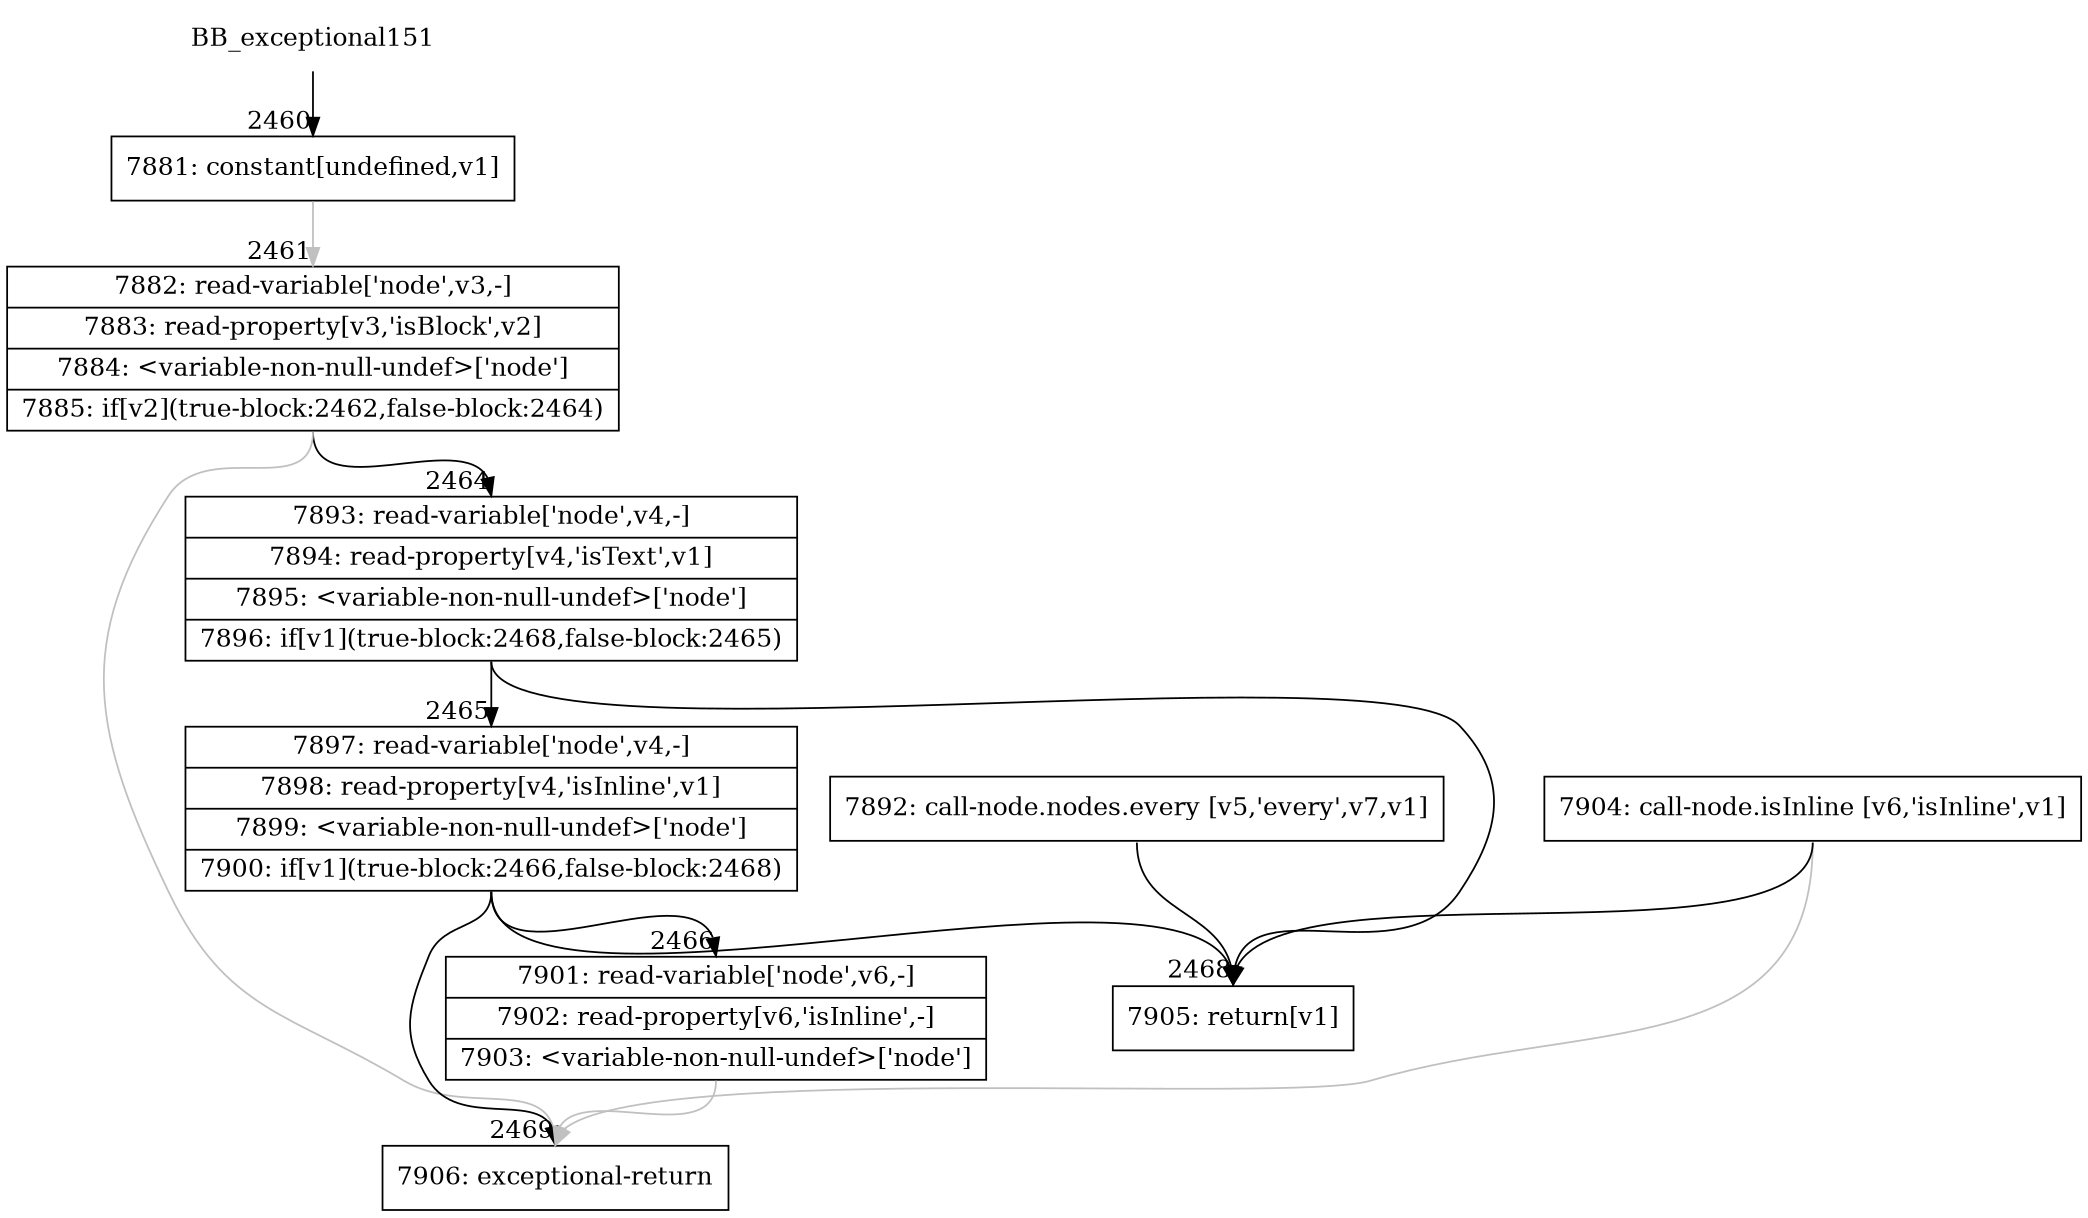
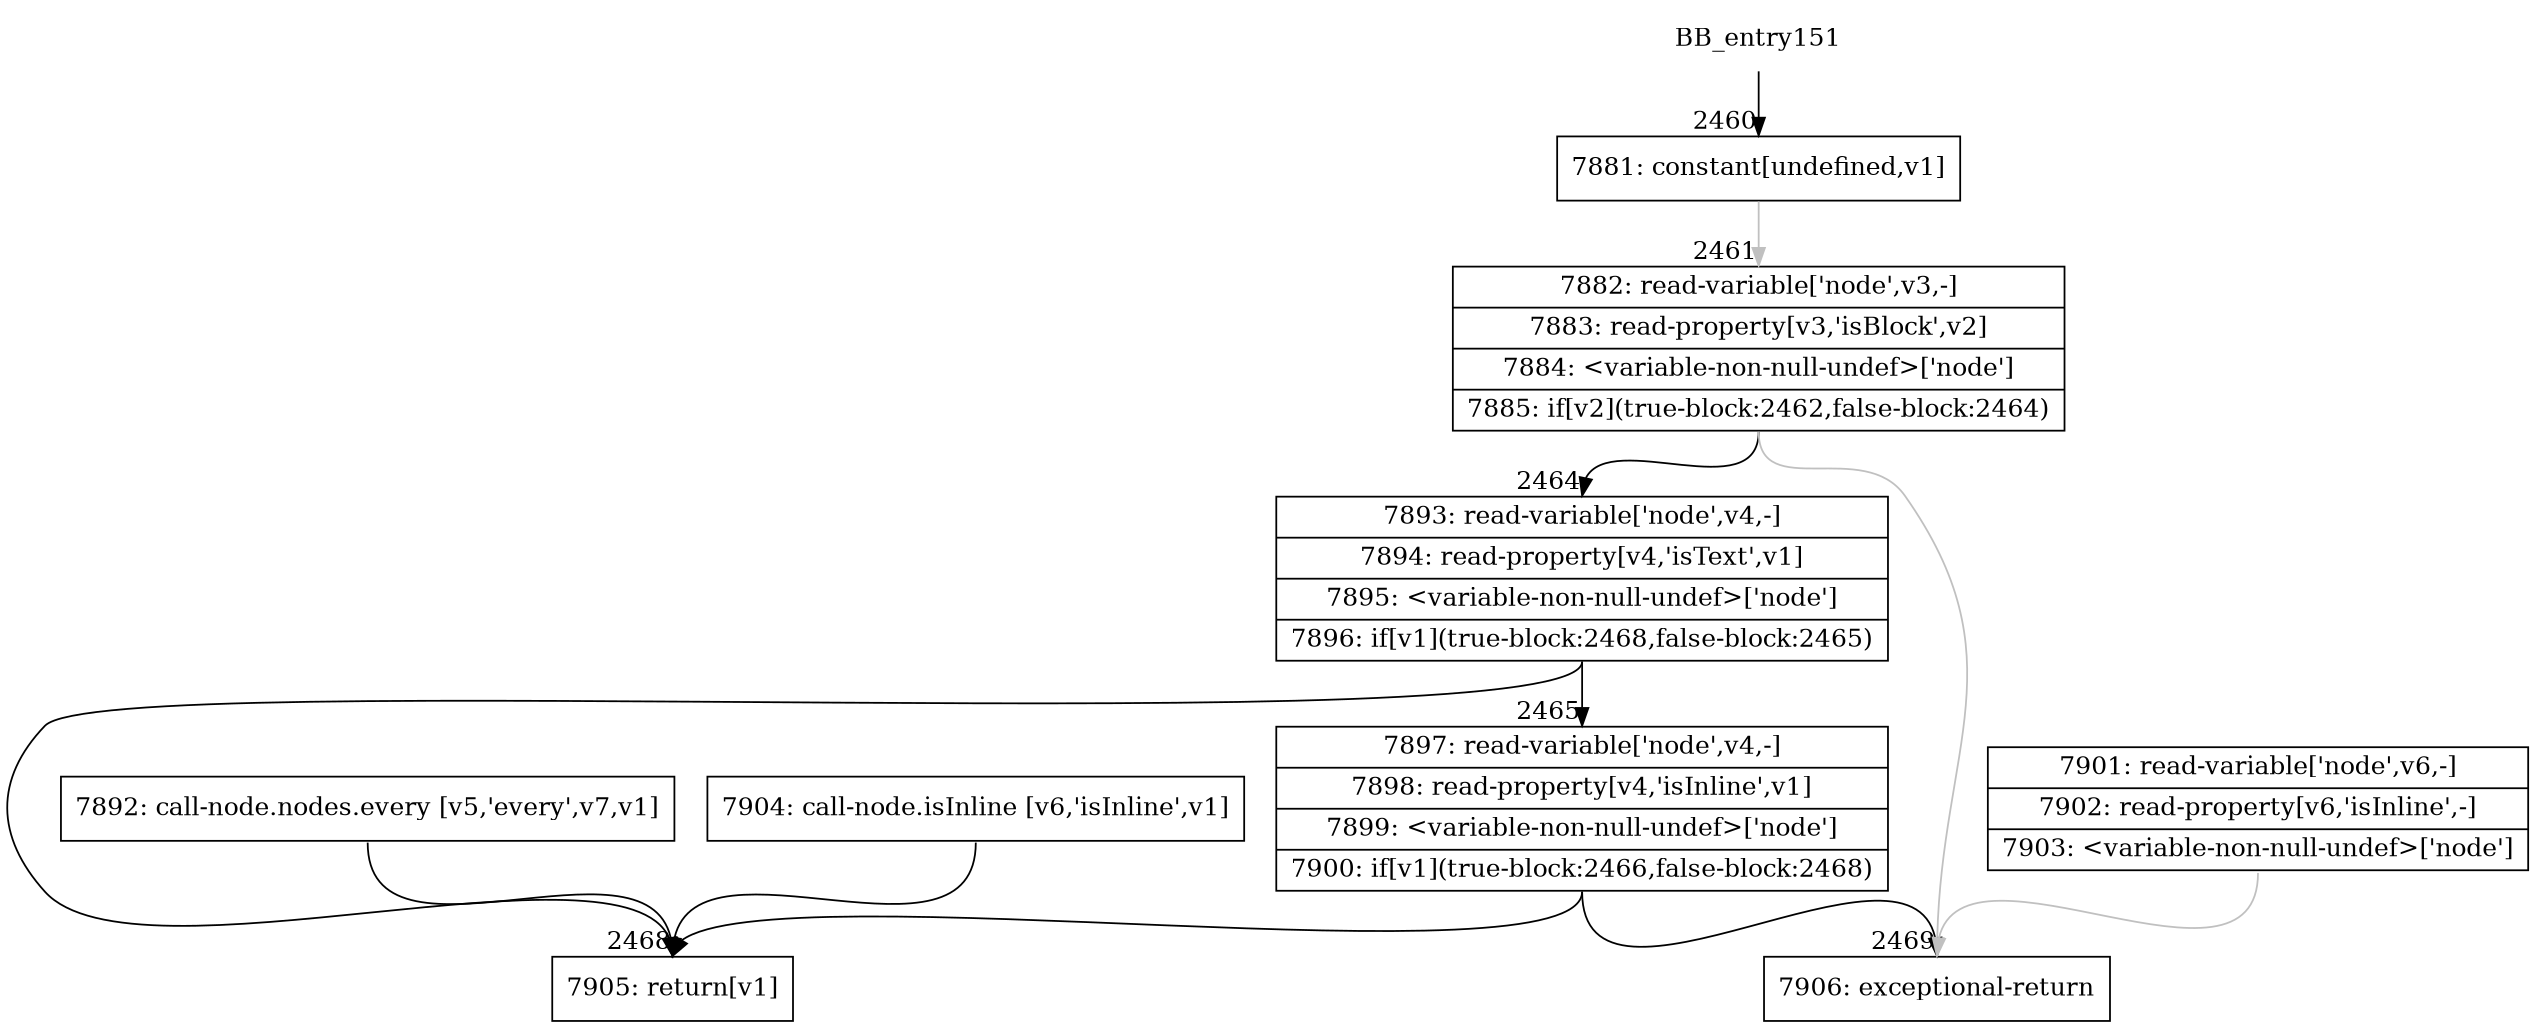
(313, 39) -> (1759, 39)
(595, 925) -> none
(1243, 1088) -> none
